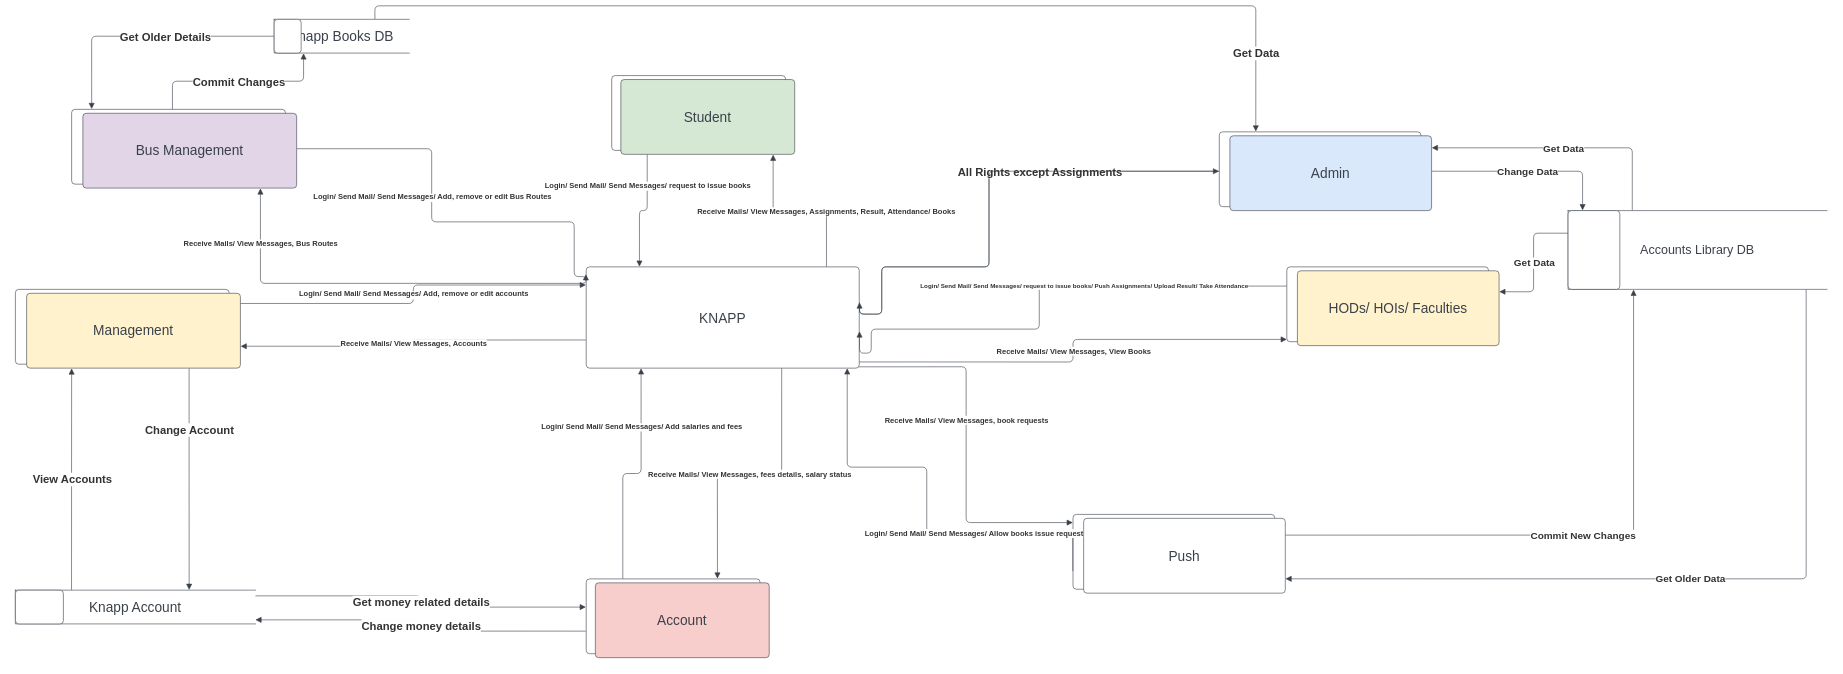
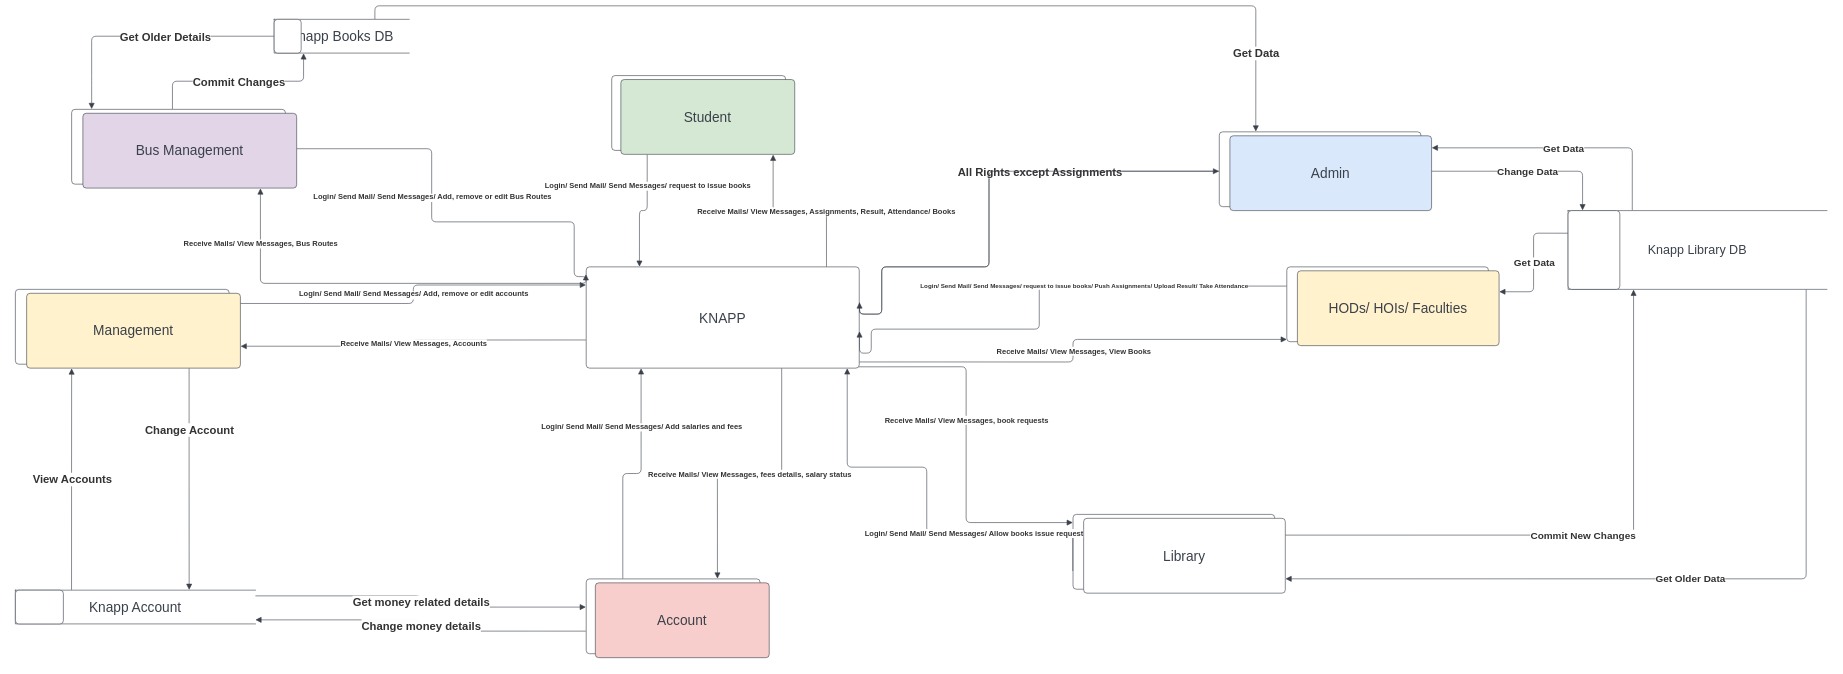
(1697, 250) -> (1697, 250)
(1184, 555) -> (1184, 555)
